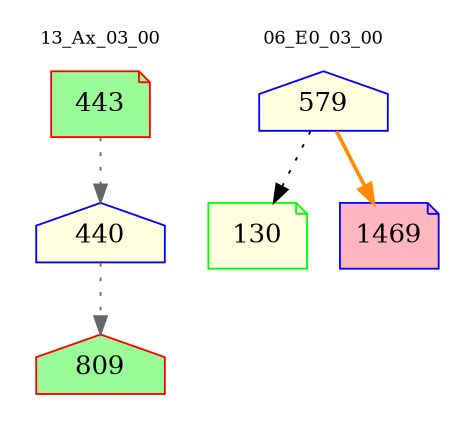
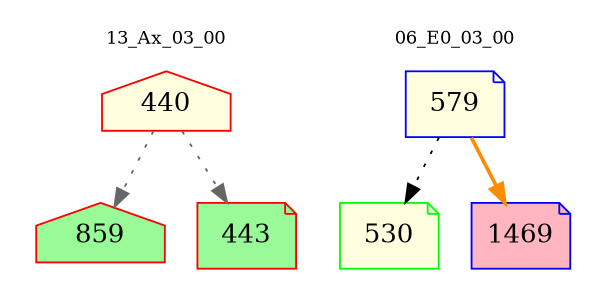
(324, 104) -> (455, 104)
(101, 161) -> (200, 159)
(101, 236) -> (166, 104)
(258, 236) -> (389, 236)
(101, 367) -> (101, 236)
